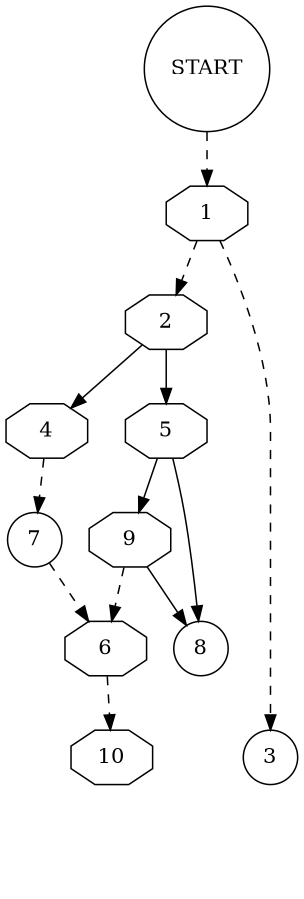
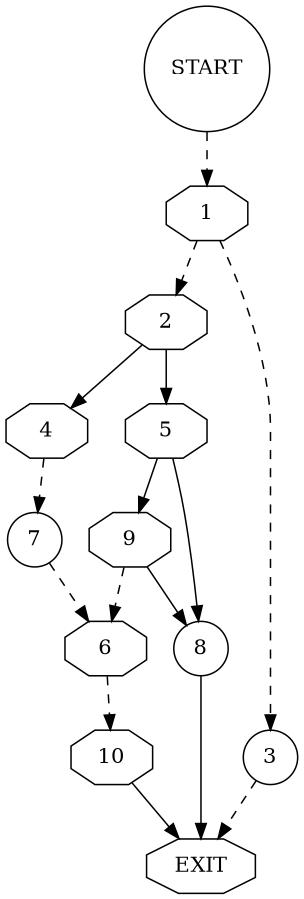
none -> (201, 866)
